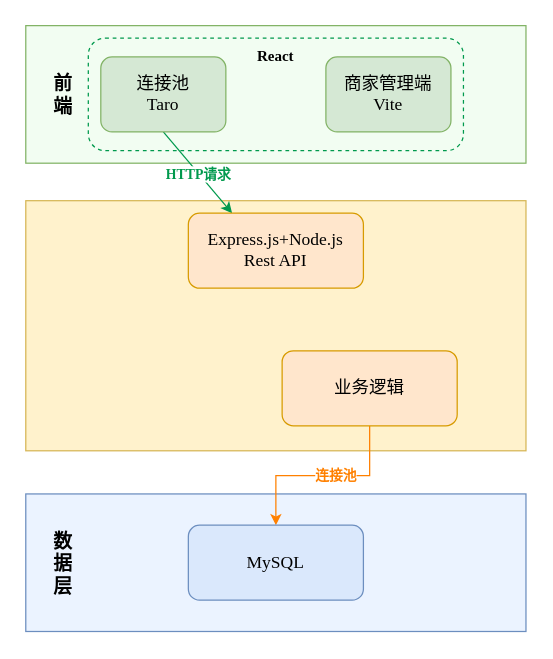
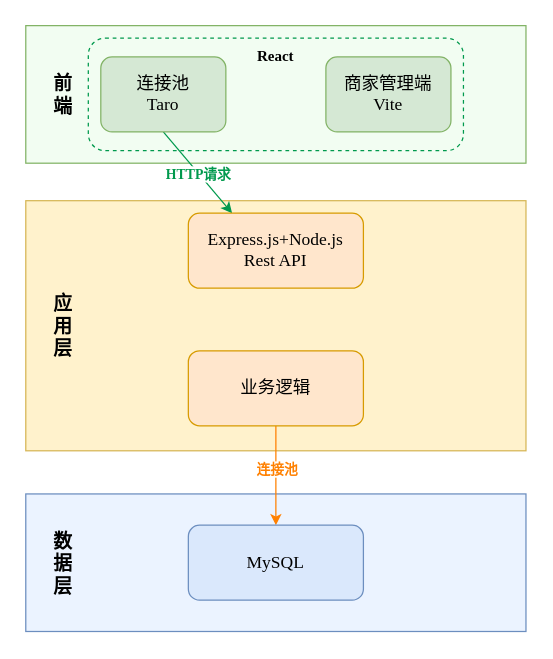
none -> (63, 326)
(369, 388) -> (276, 388)
